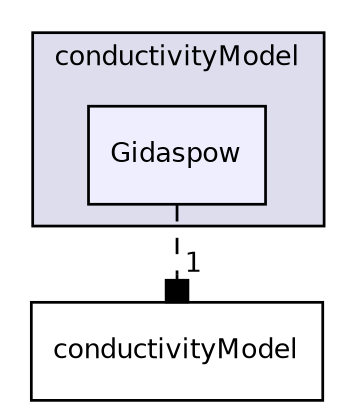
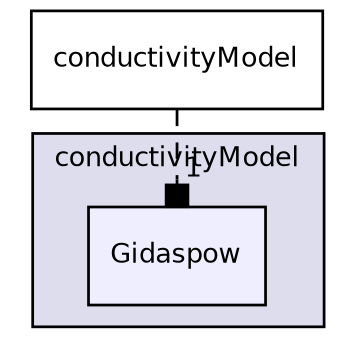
(177, 243) -> (177, 150)
